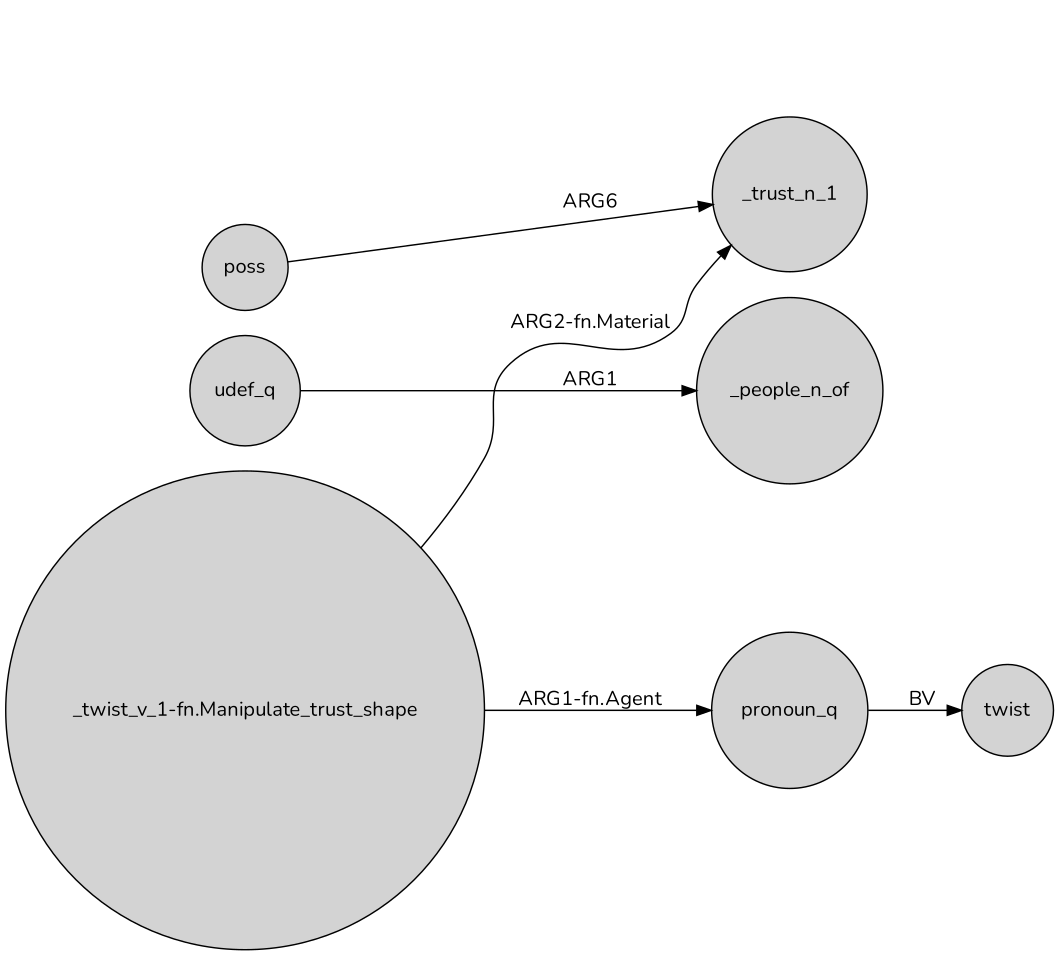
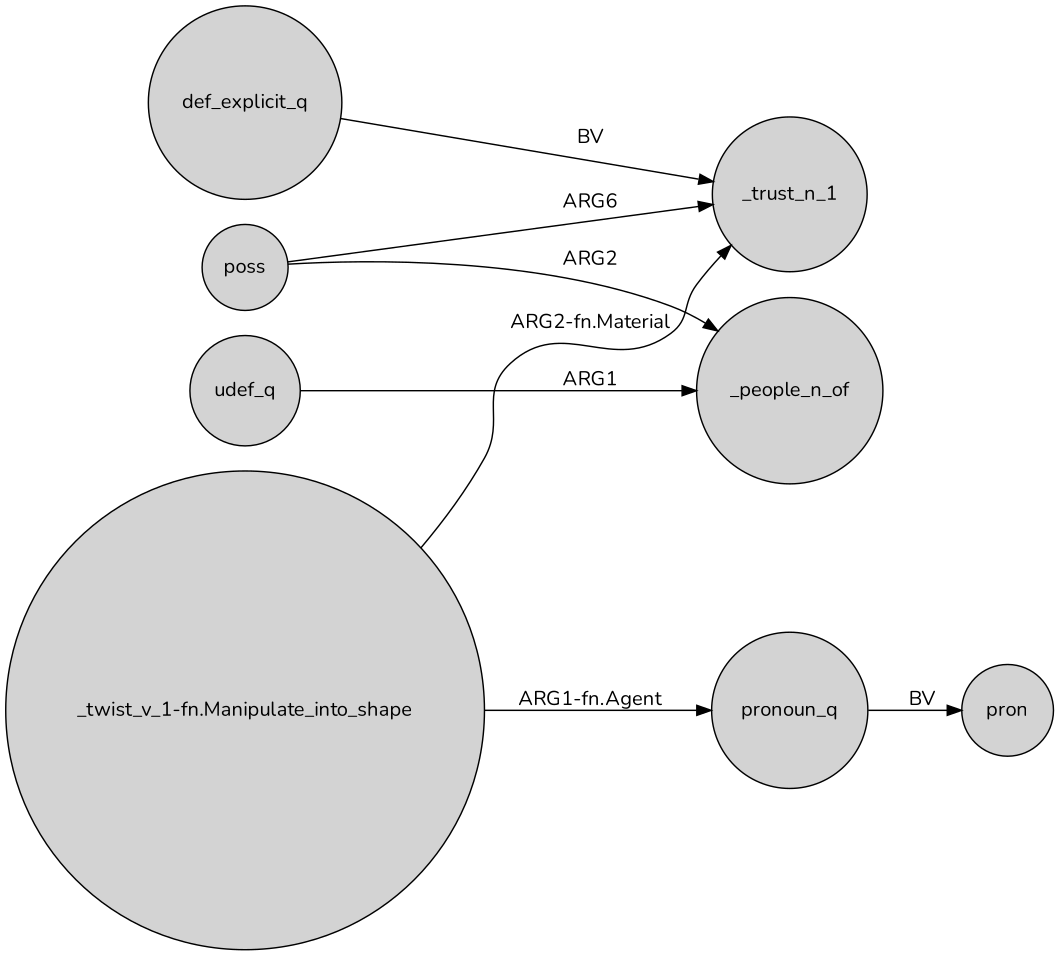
none -> (245, 103)
none -> (501, 269)
(245, 710) -> (245, 710)
(1008, 710) -> (1008, 710)
